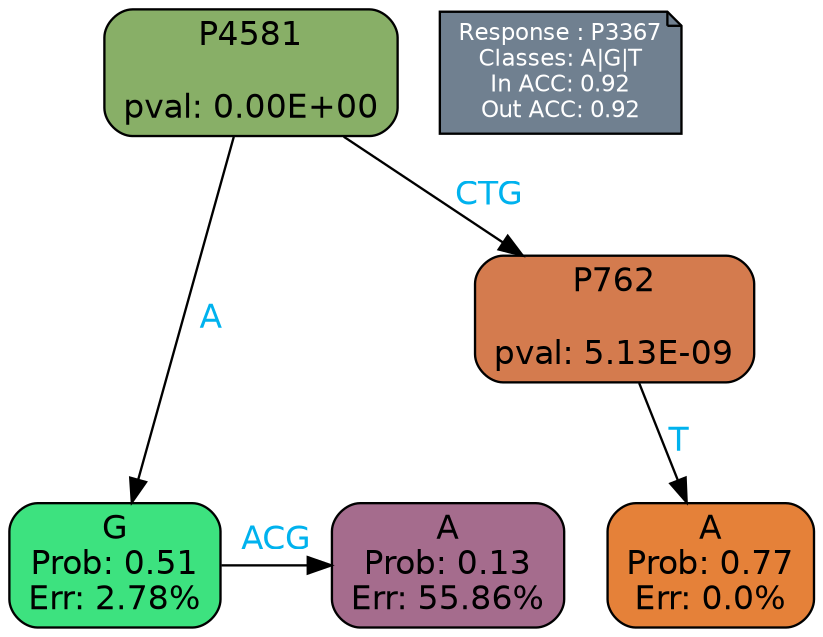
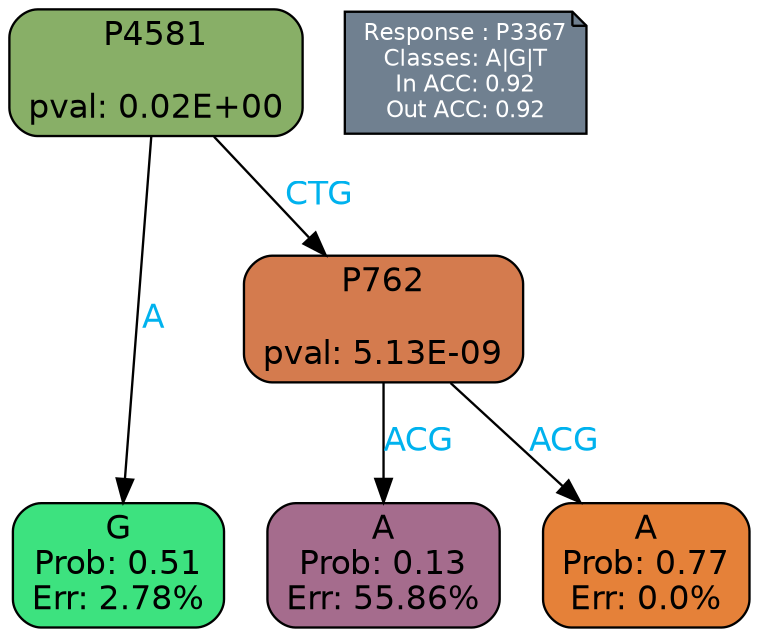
(251, 73) -> (156, 73)
(679, 442) -> (564, 442)
(264, 565) -> (384, 431)
